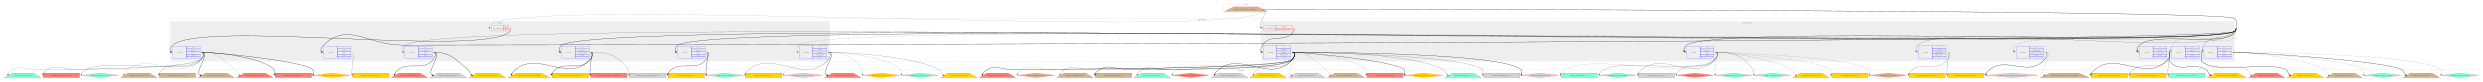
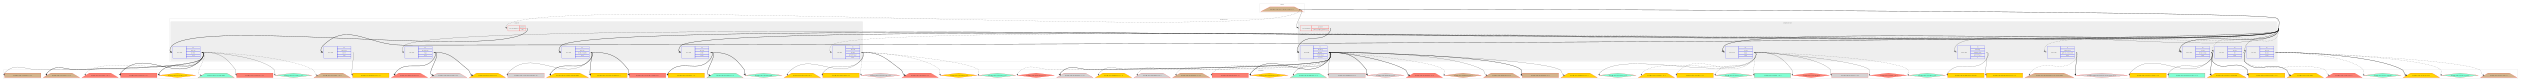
none -> (725, 75)
(1152, 75) -> (1579, 75)
(1618, 75) -> (1811, 75)
(1889, 75) -> (1734, 75)
(2421, 75) -> (2421, 75)
